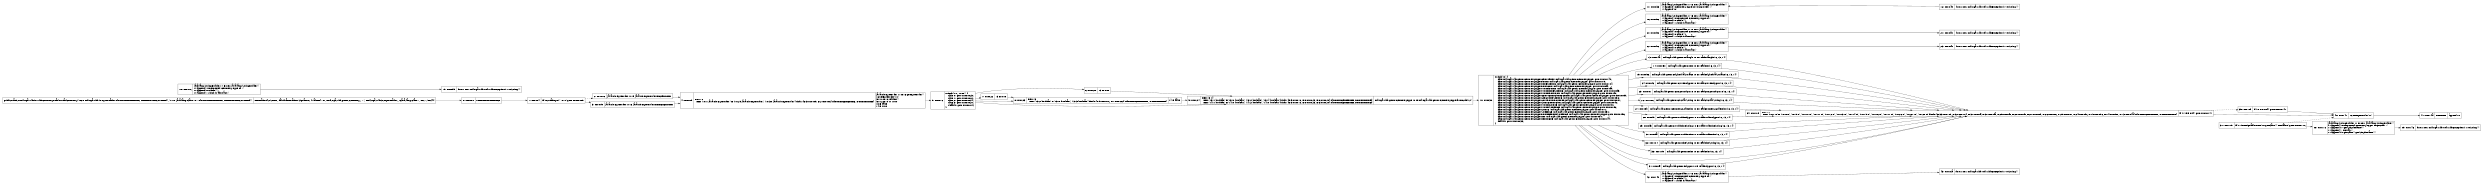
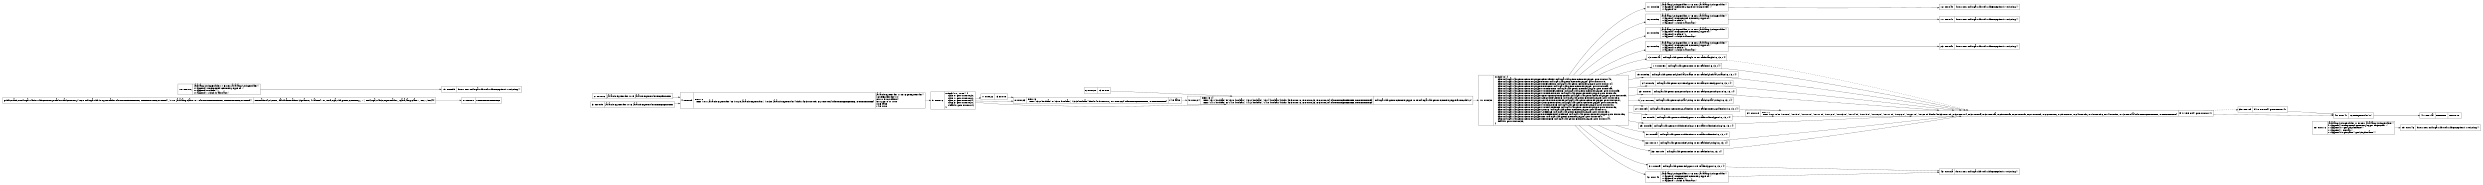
(1834, 6) -> (1833, 8)
none -> (1979, 19)
(1979, 33) -> none
(1847, 82) -> (1847, 82)
(1029, 89) -> none
(888, 99) -> (888, 99)
(556, 100) -> none
(1822, 106) -> none
(2454, 115) -> (2454, 115)
(1831, 124) -> none
(2263, 125) -> none
(1844, 143) -> (1832, 169)
(1770, 153) -> (1635, 122)
